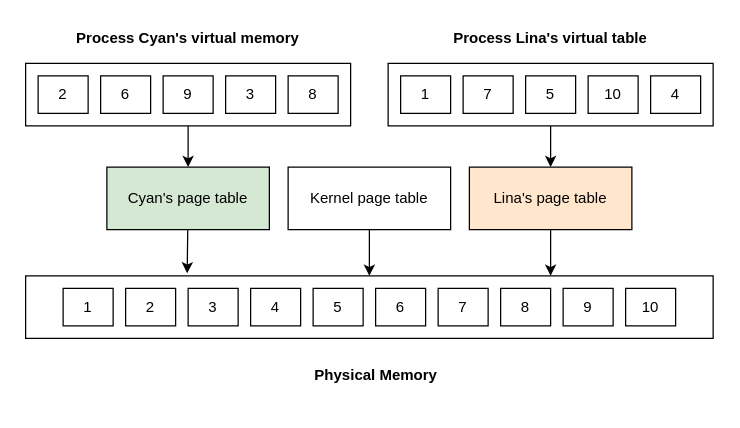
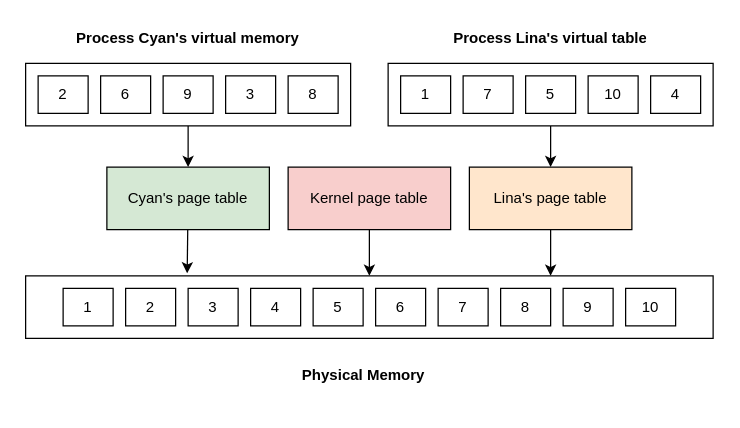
(369, 198) -> (369, 198)
(376, 376) -> (363, 376)
